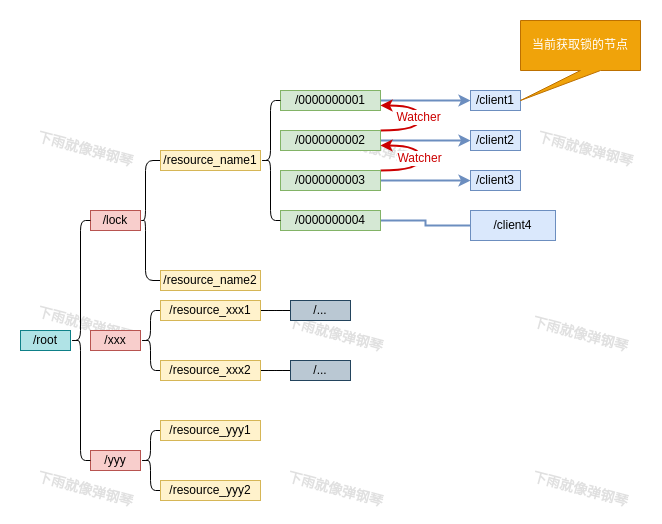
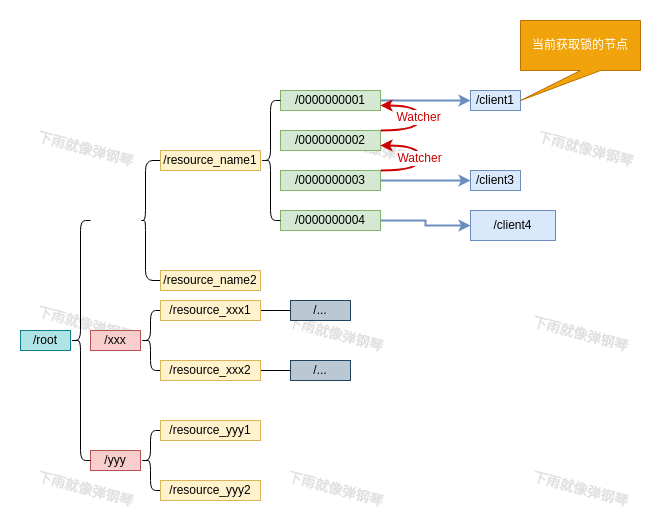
(446, 141) -> none
(496, 141) -> none
(116, 221) -> none
(463, 226) -> (460, 226)
